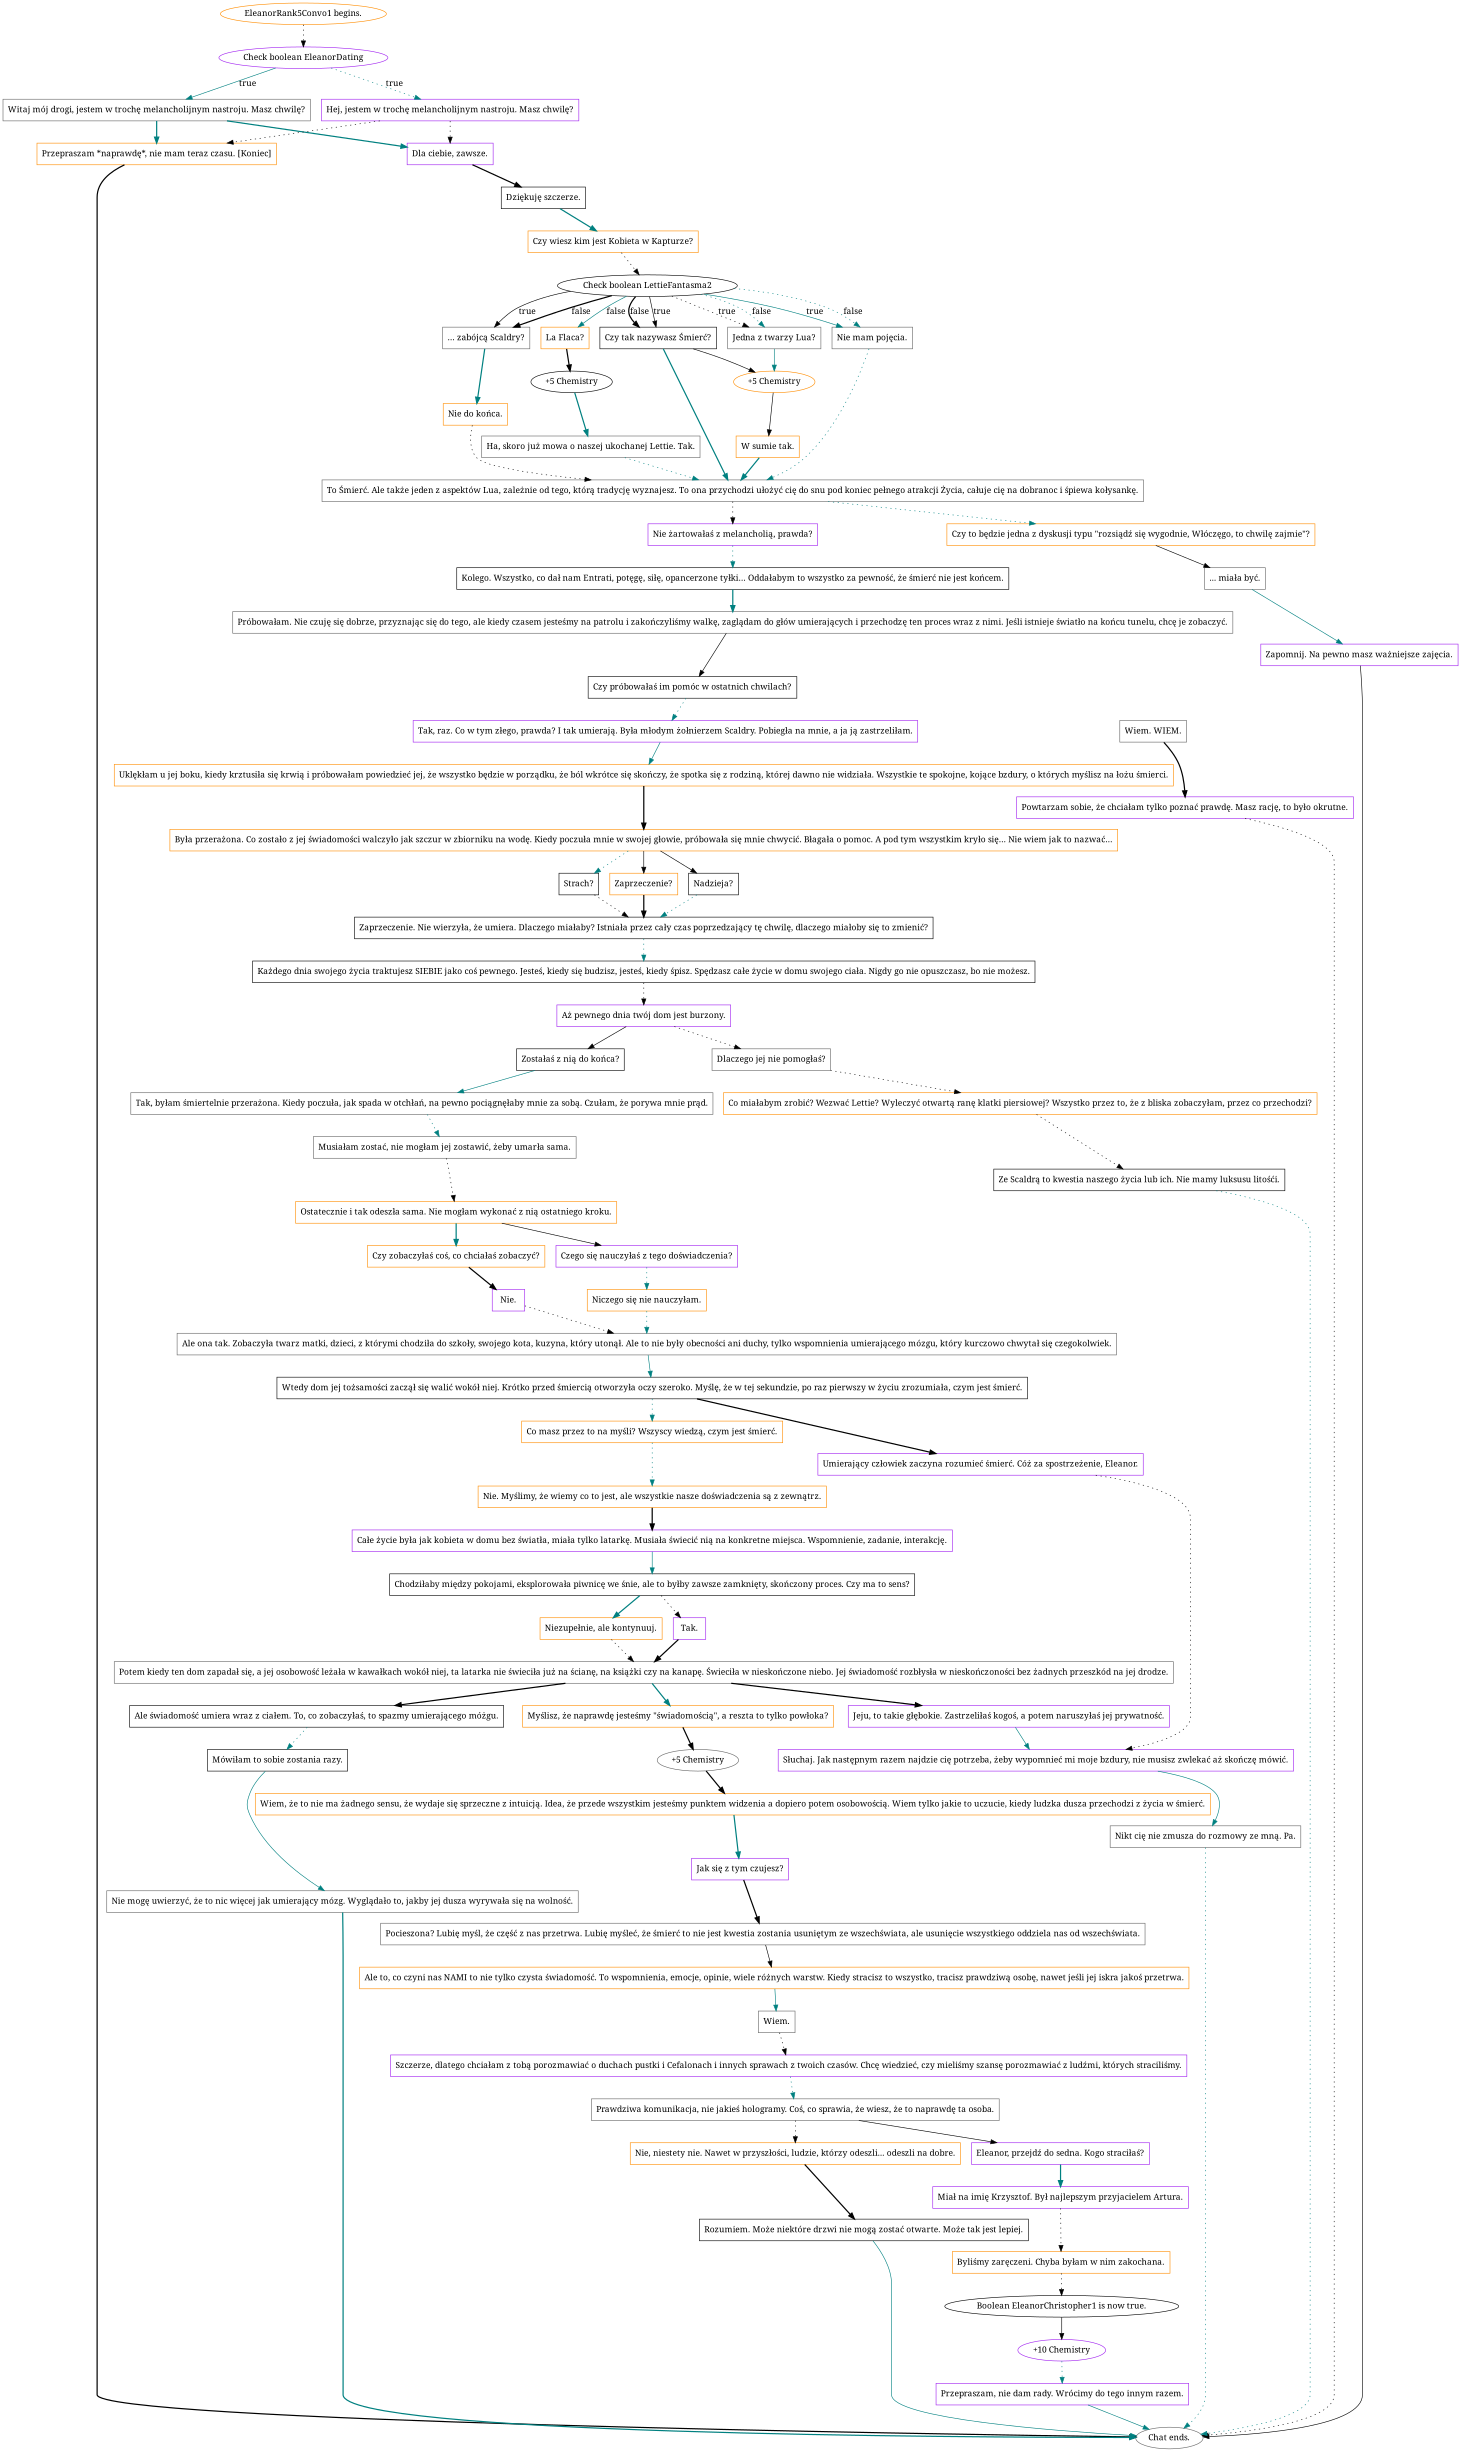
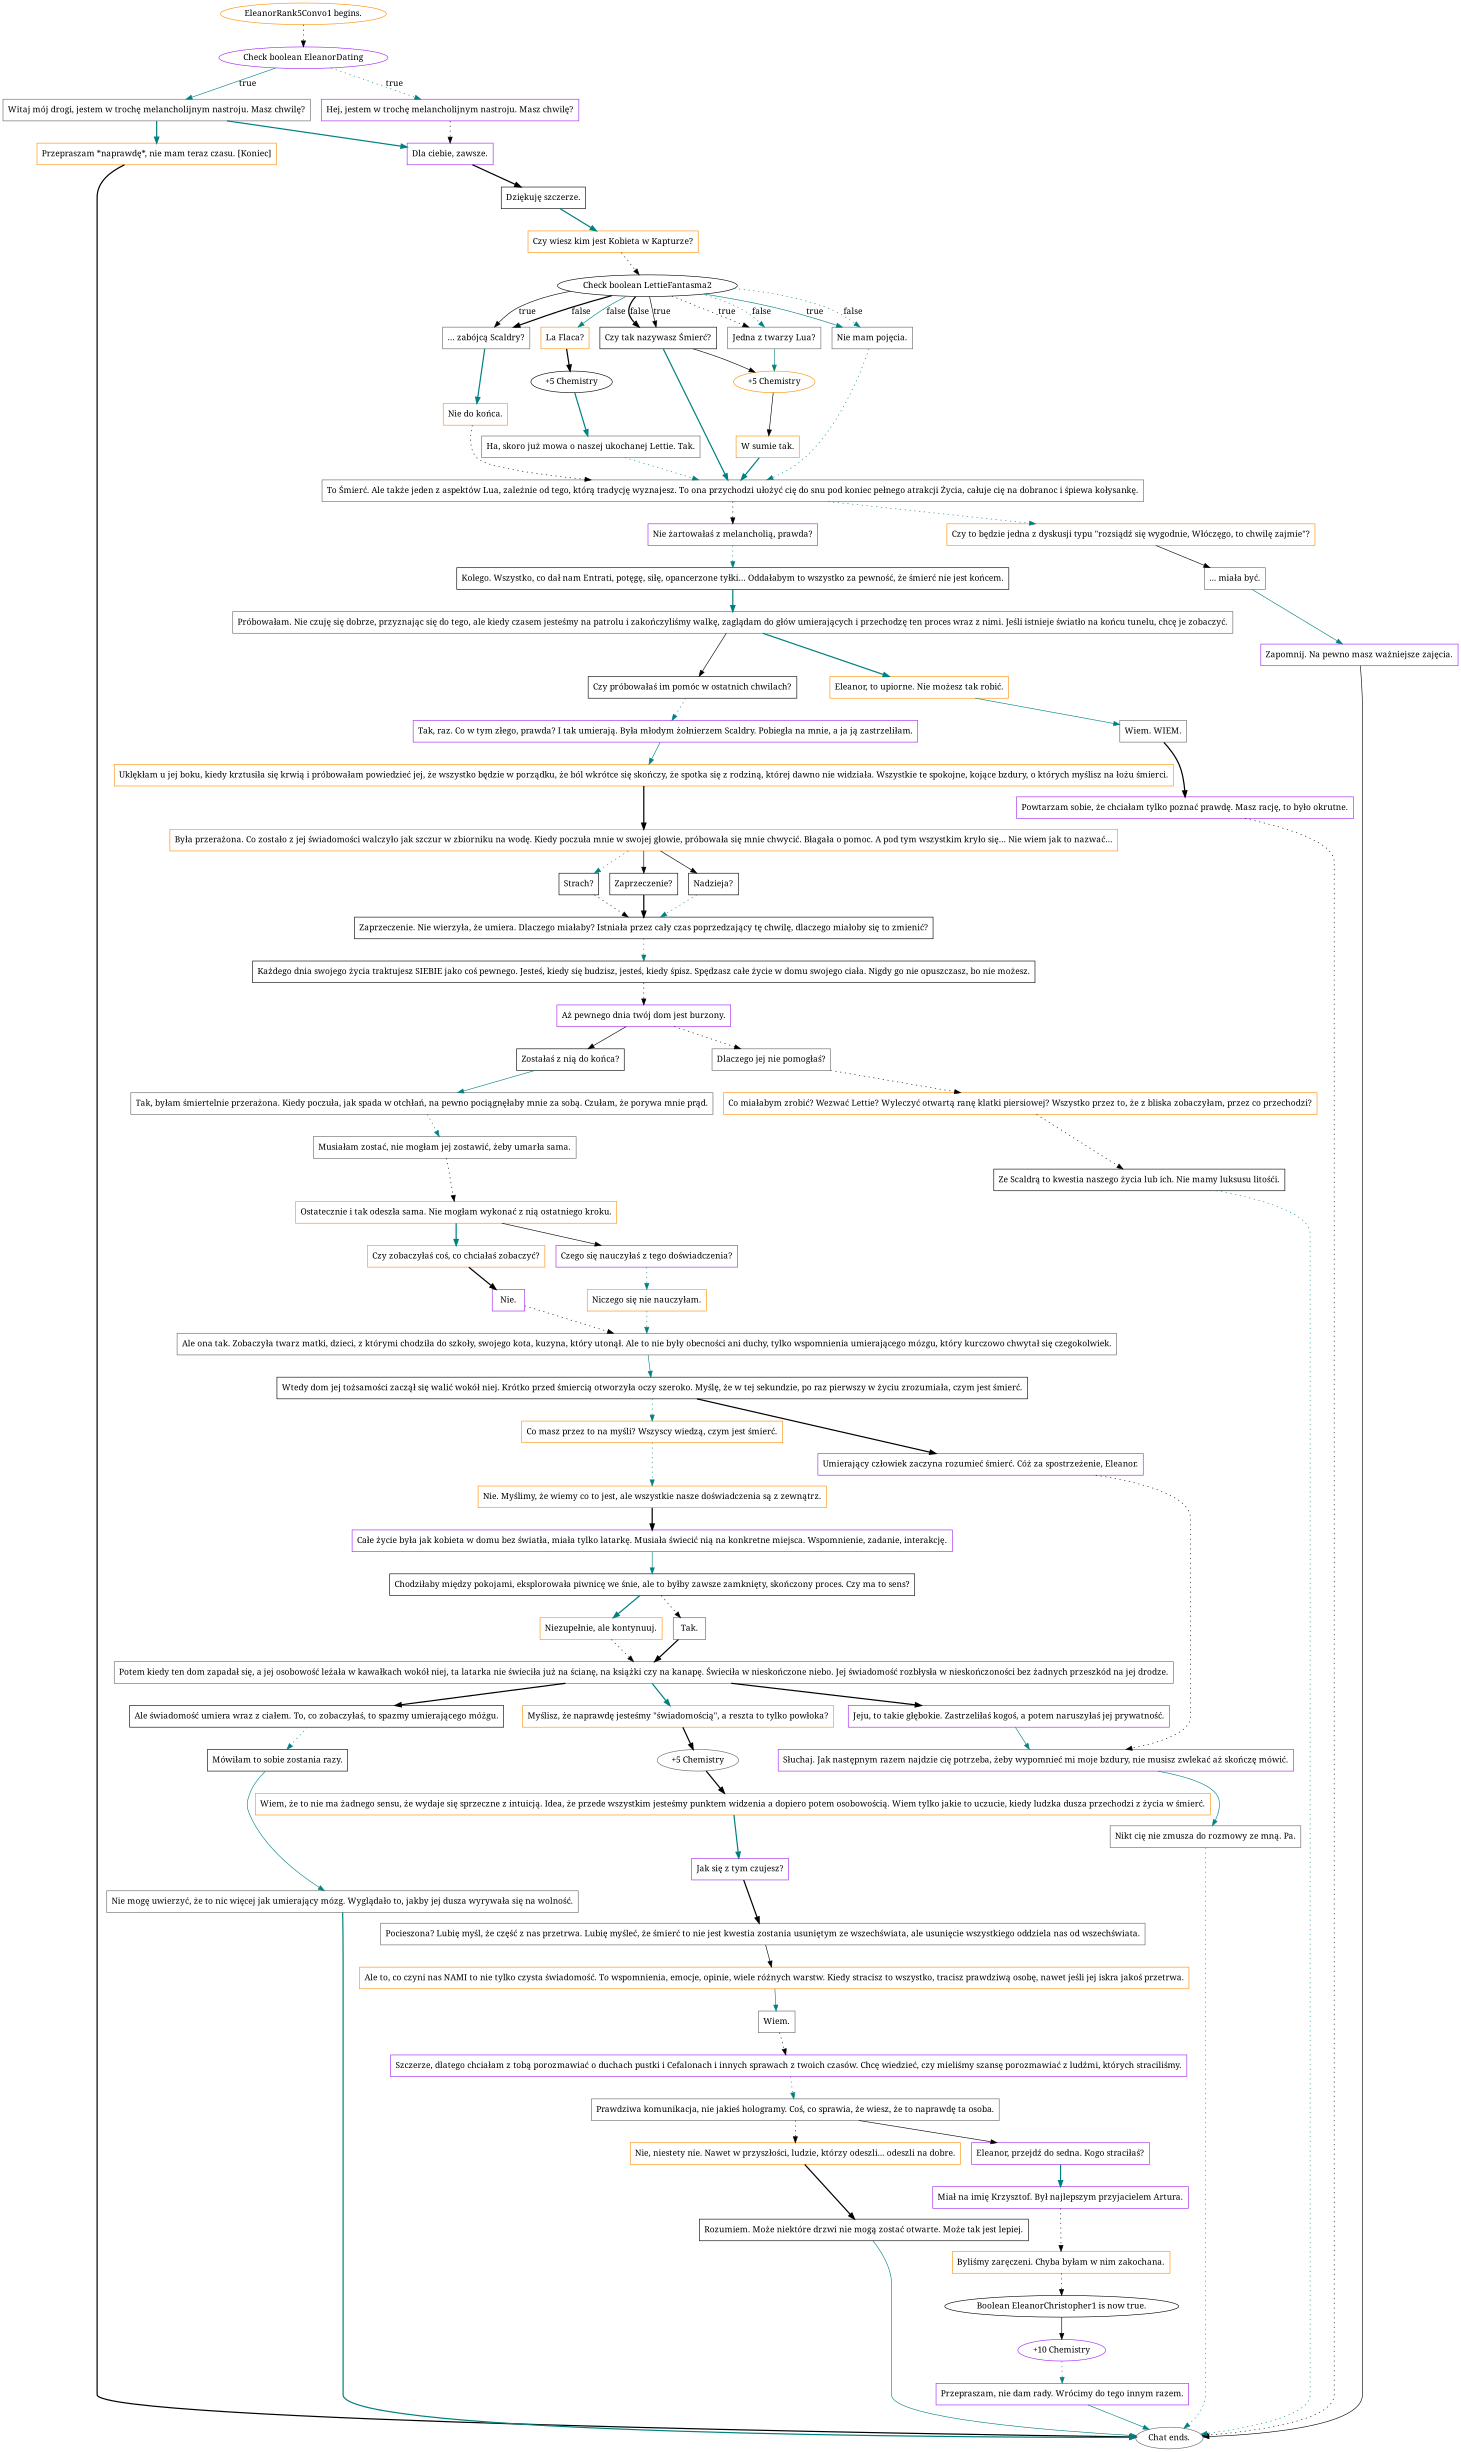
(318, 130) -> none
none -> (919, 687)
(644, 884) -> (644, 884)
